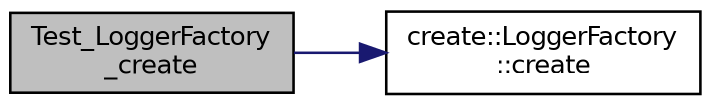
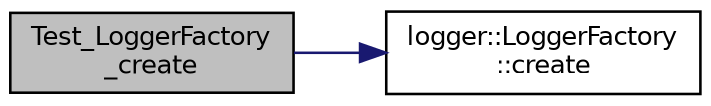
(543, 53) -> (543, 53)
